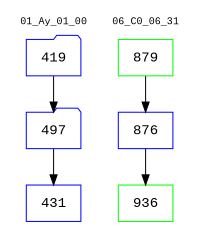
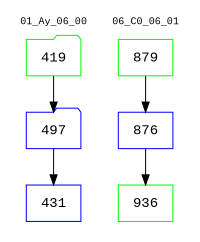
(54, 22) -> (54, 22)
(146, 22) -> (146, 22)
(54, 58) -> (54, 58)
